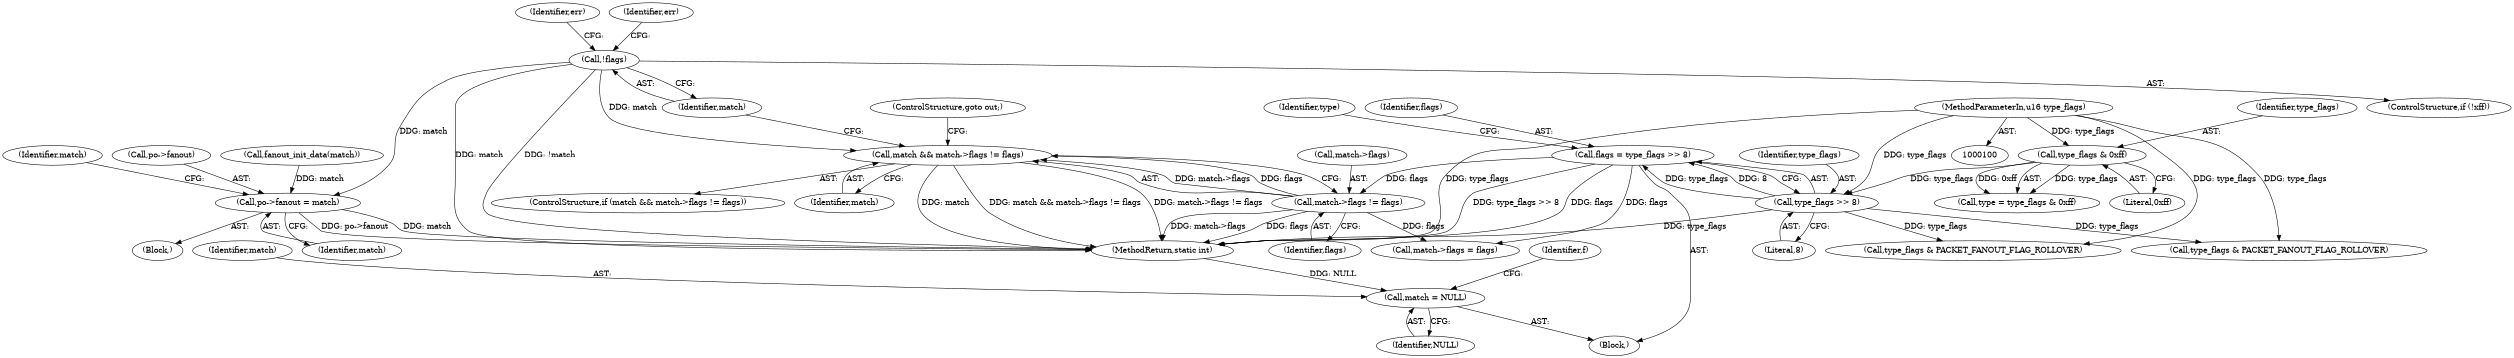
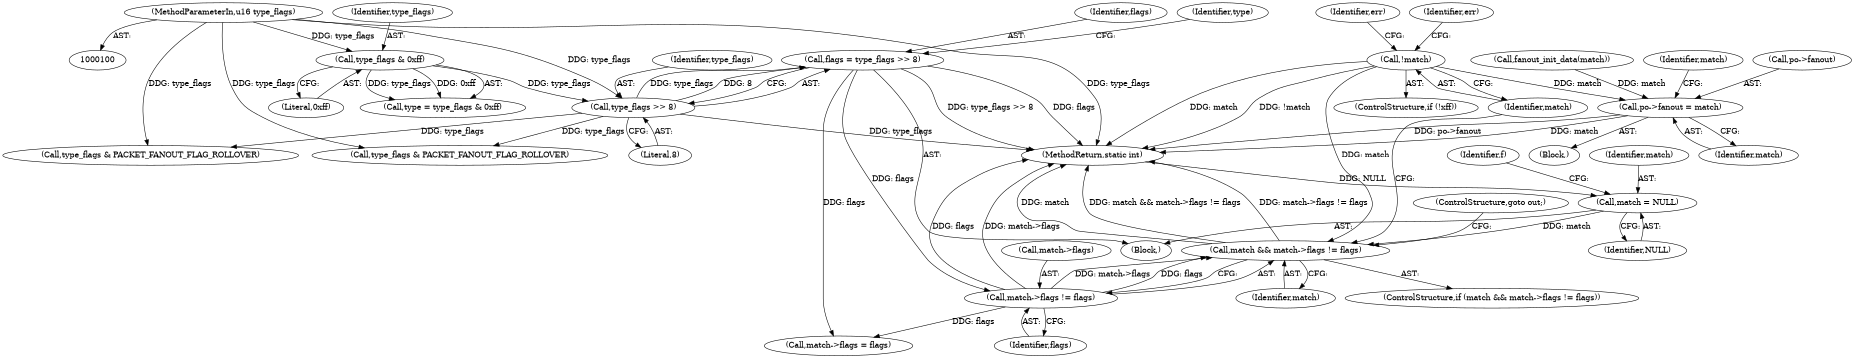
(604, 60) -> (1406, 60)
none -> (1489, 232)
